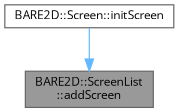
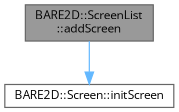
(89, 43) -> (89, 57)
